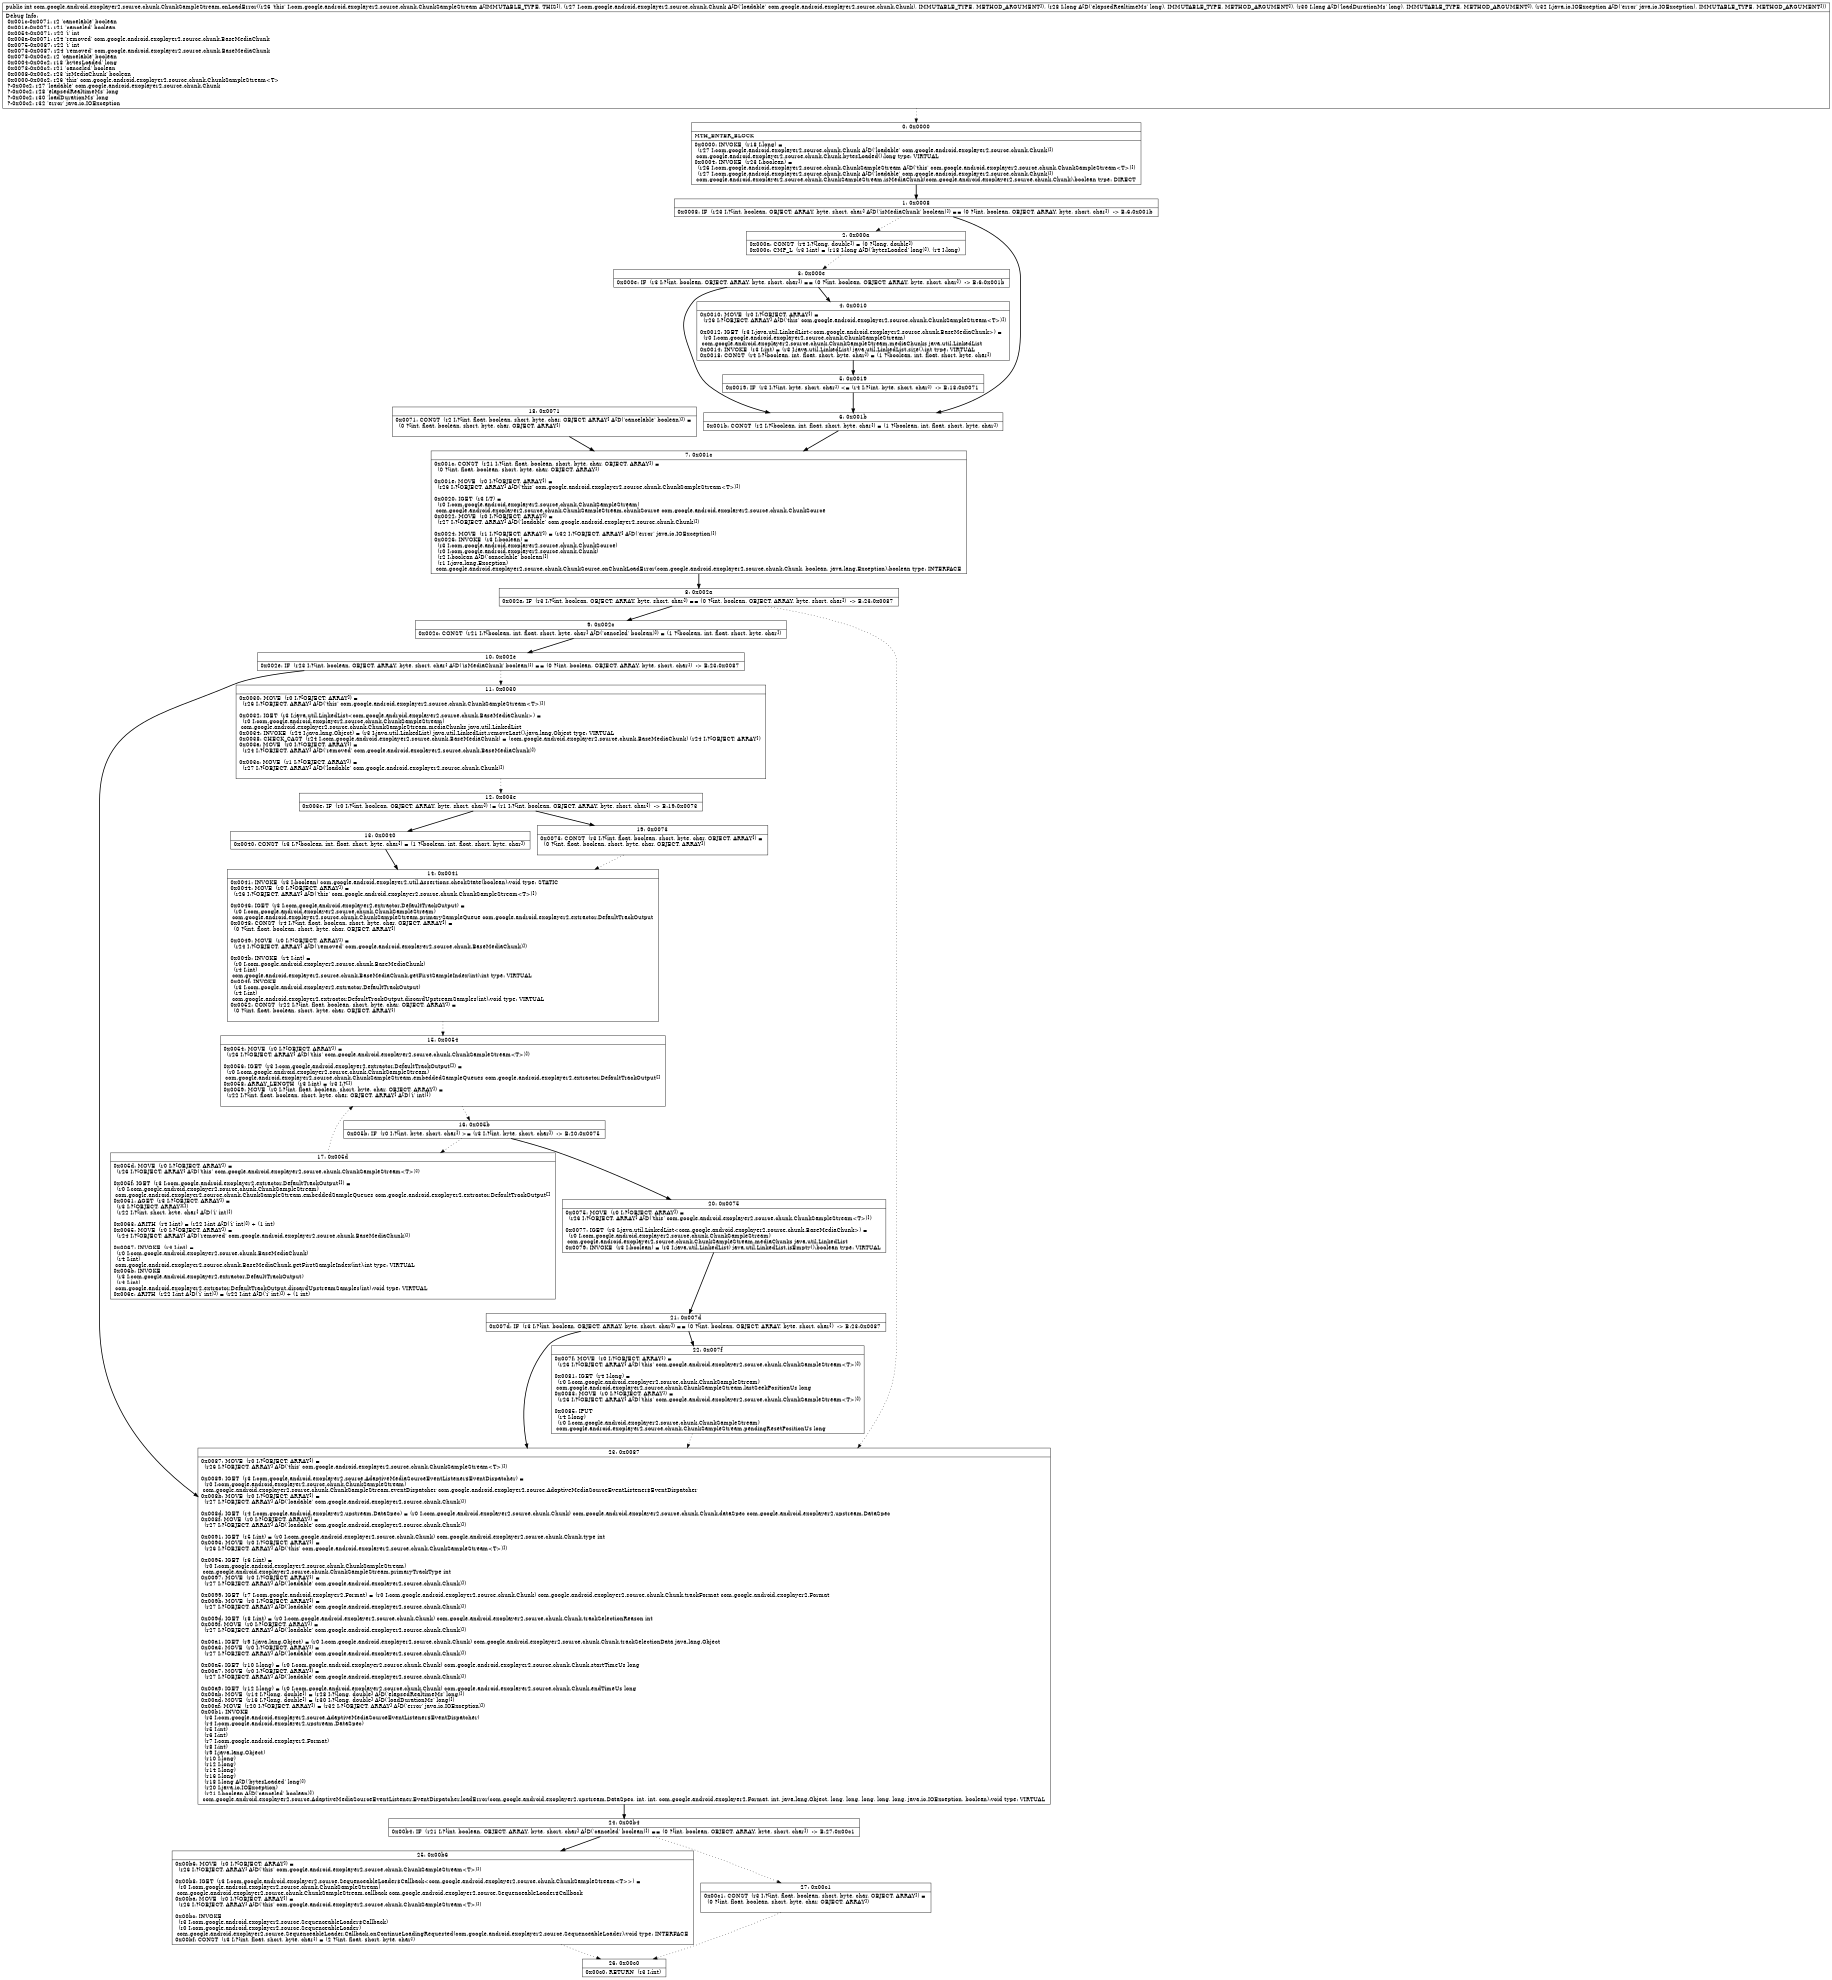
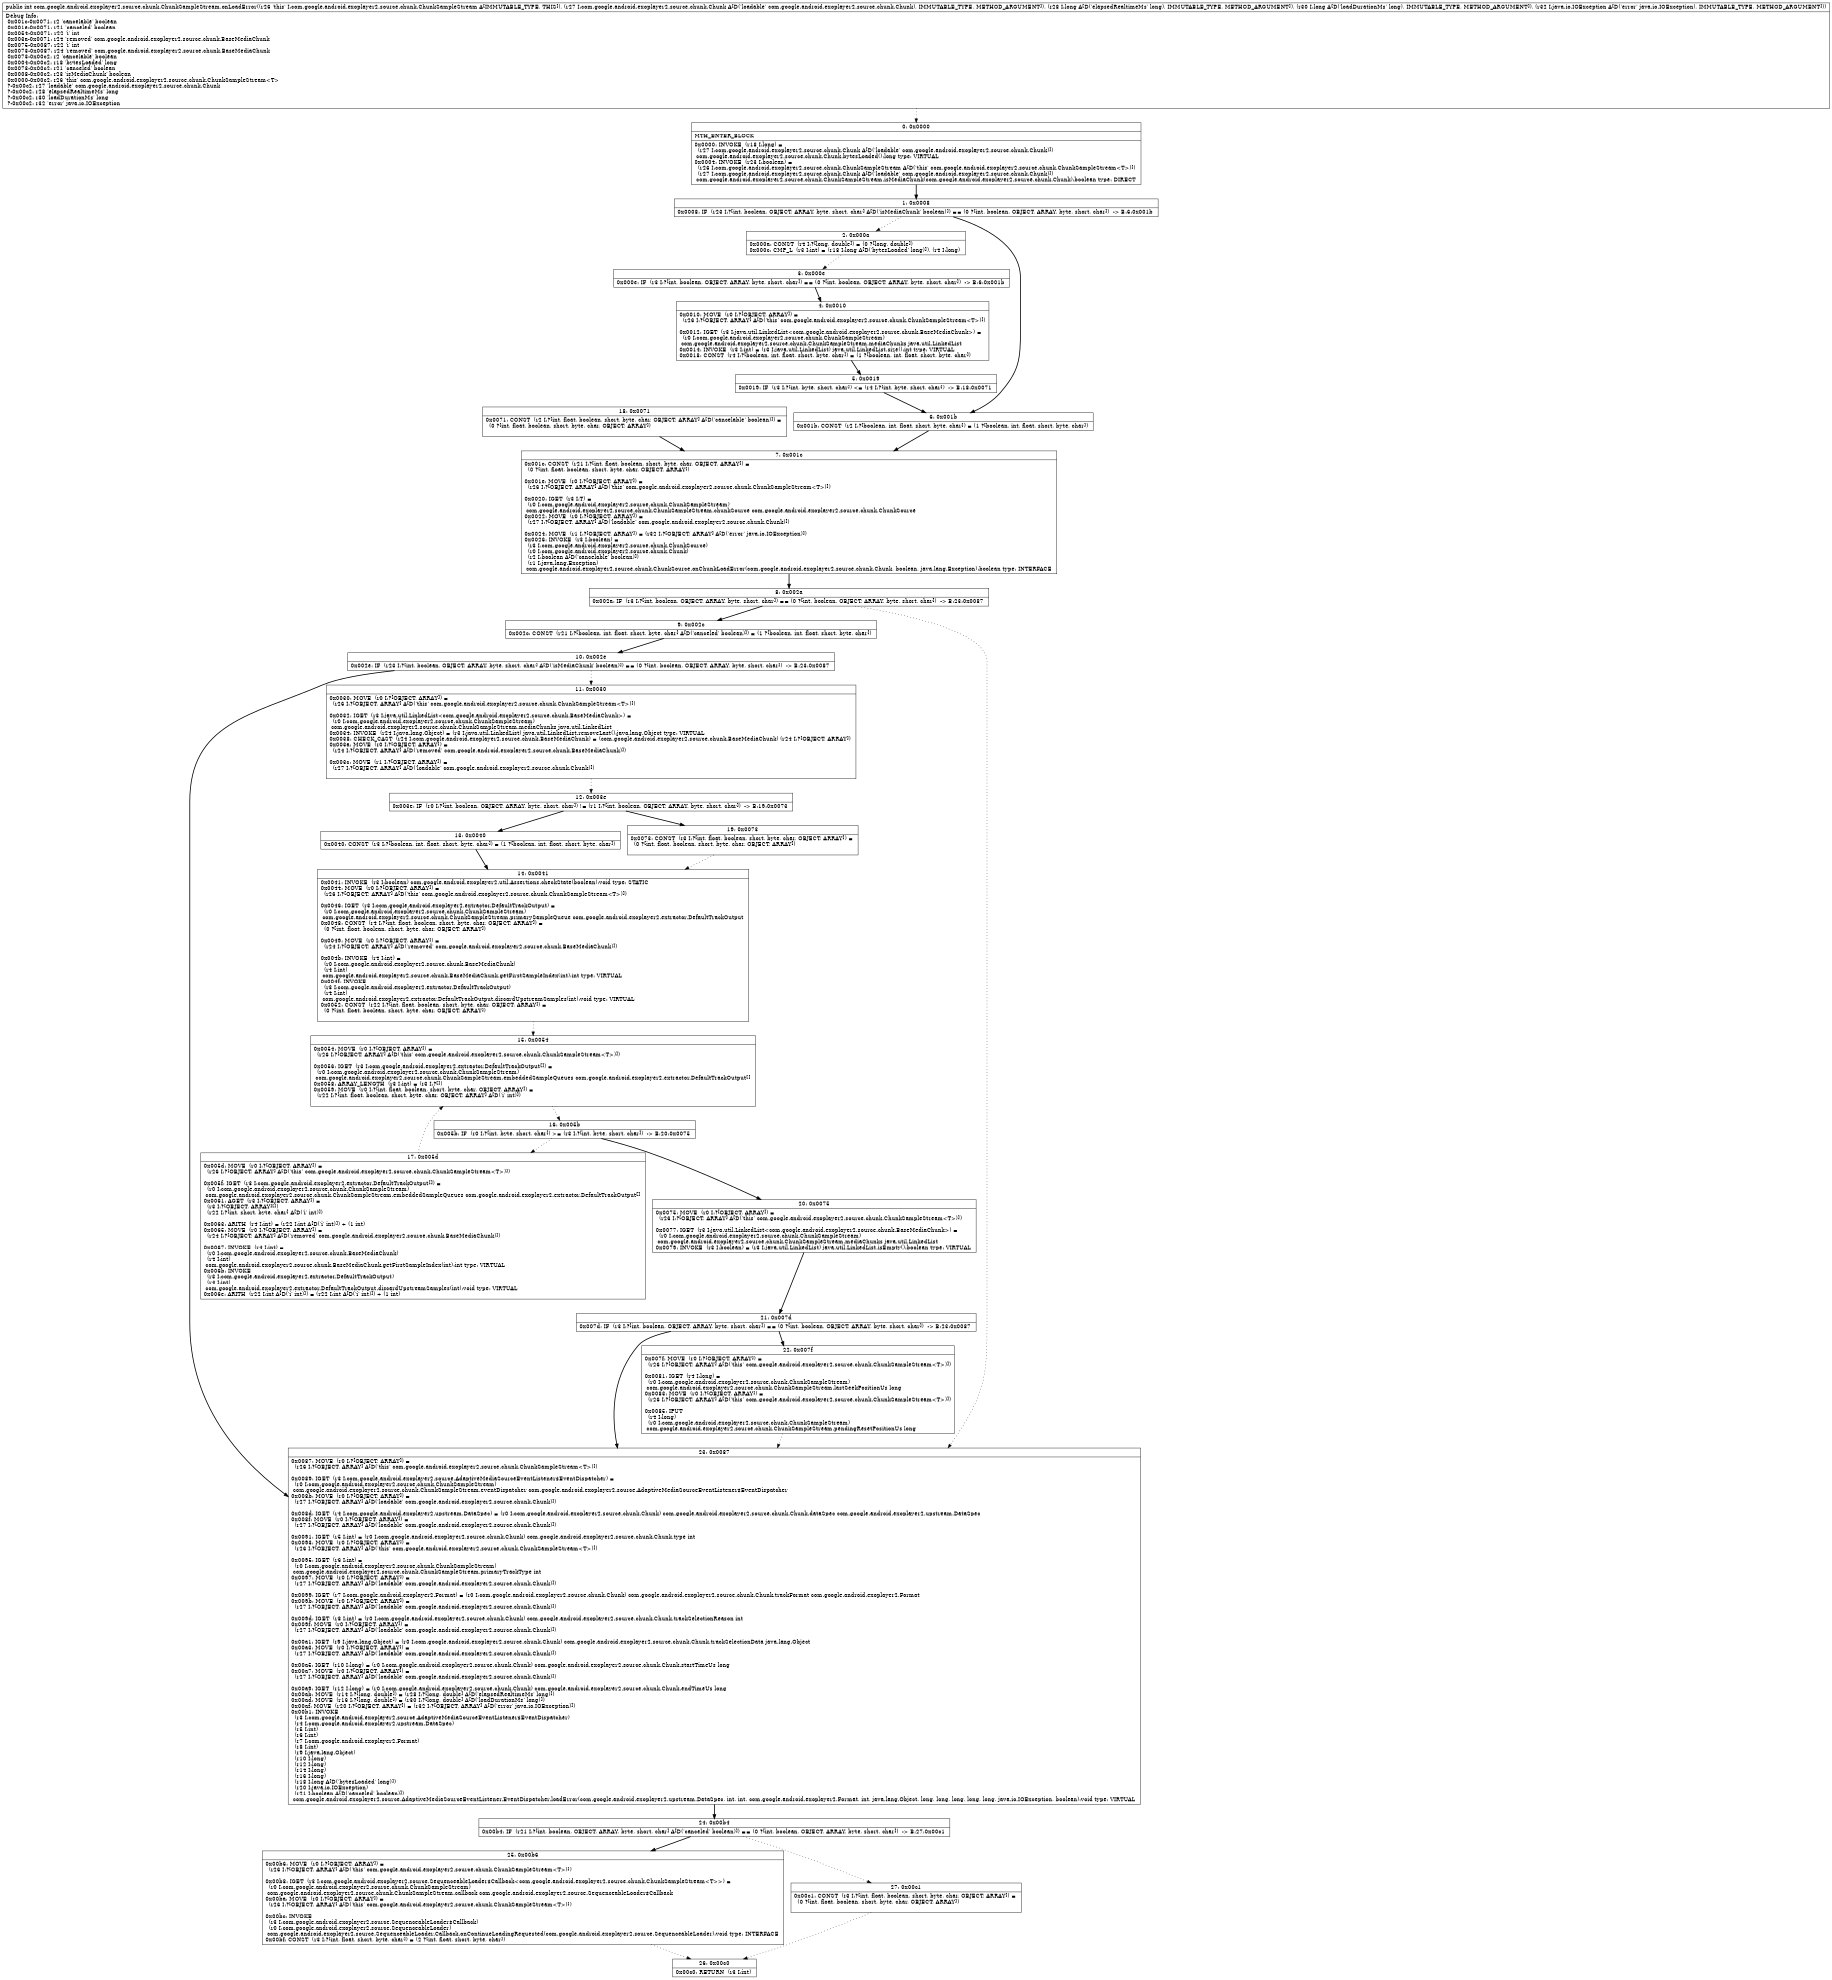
(692, 357) -> none
